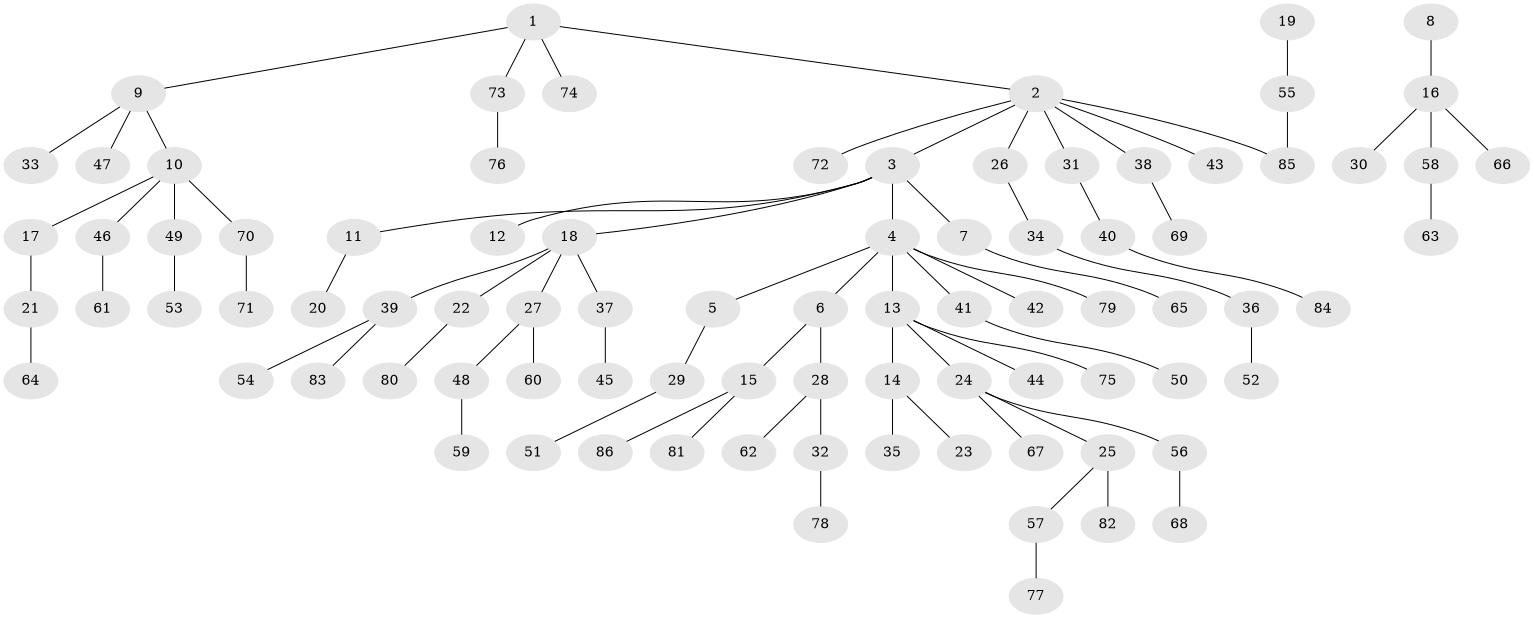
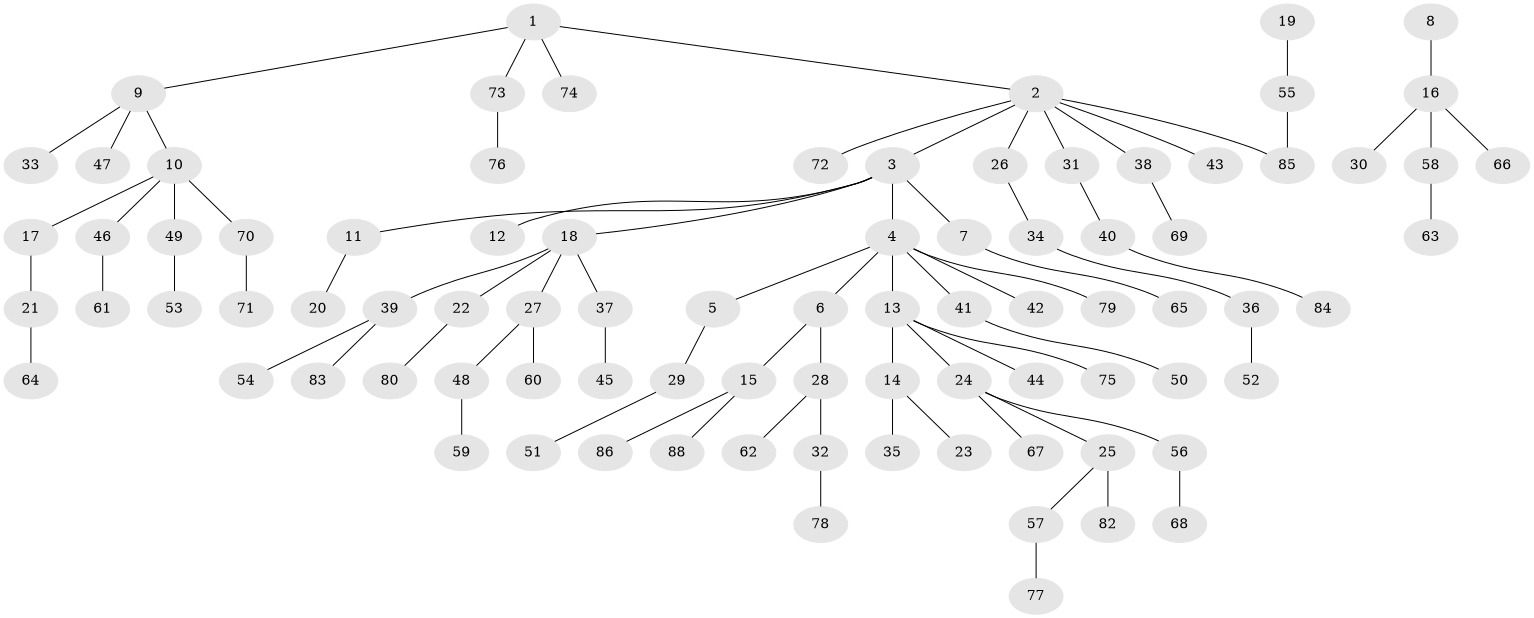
(677, 453) -> (677, 453)
